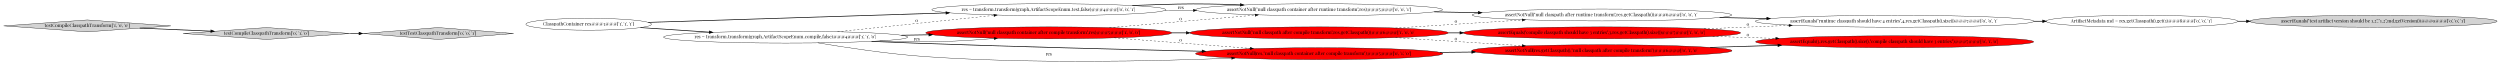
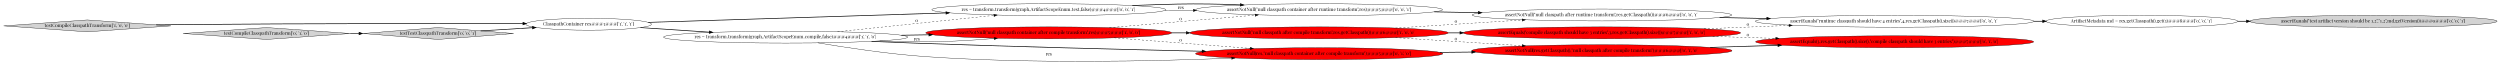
none -> (507, 29)
(175, 30) -> (340, 24)
